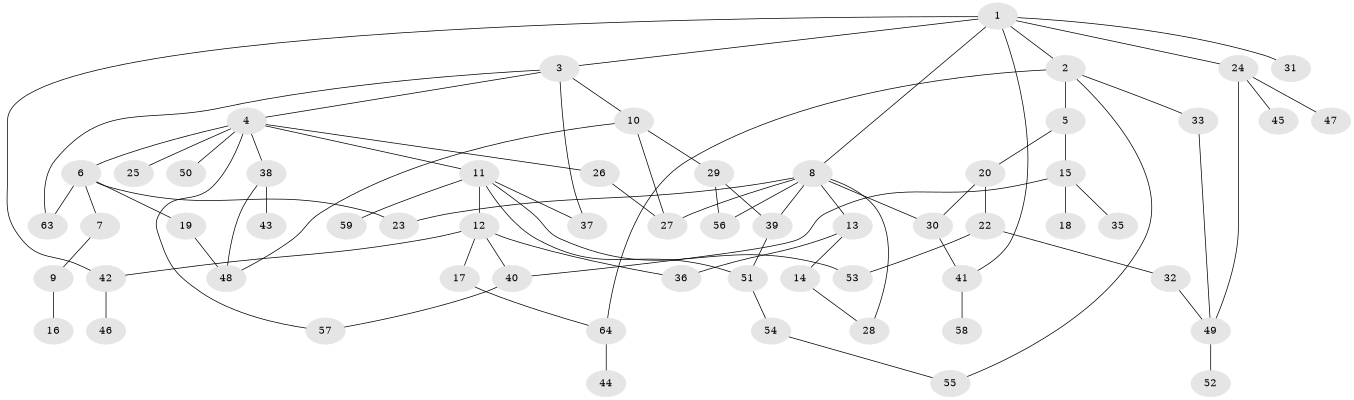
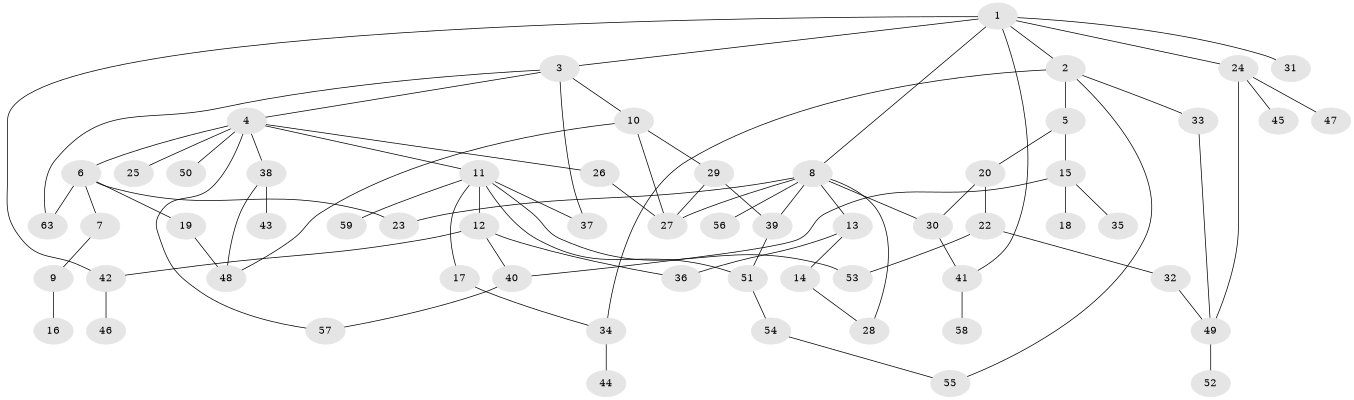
(717, 199) -> (691, 200)
(470, 252) -> (451, 223)
(606, 331) -> (606, 331)
